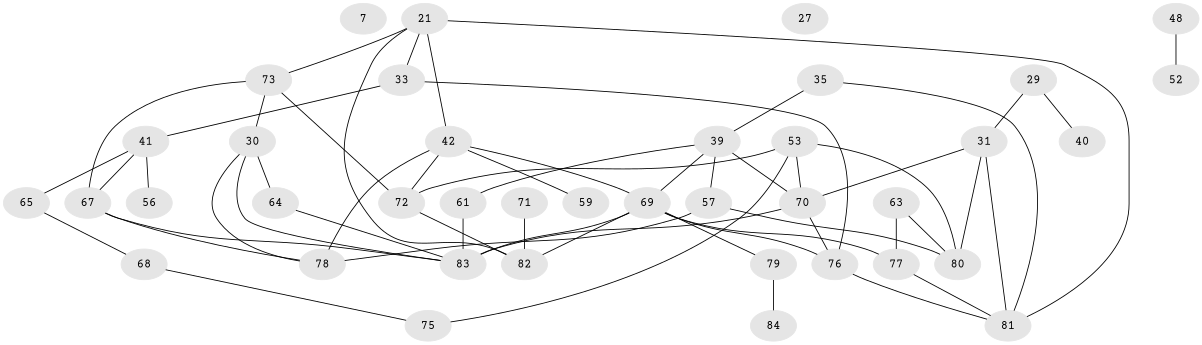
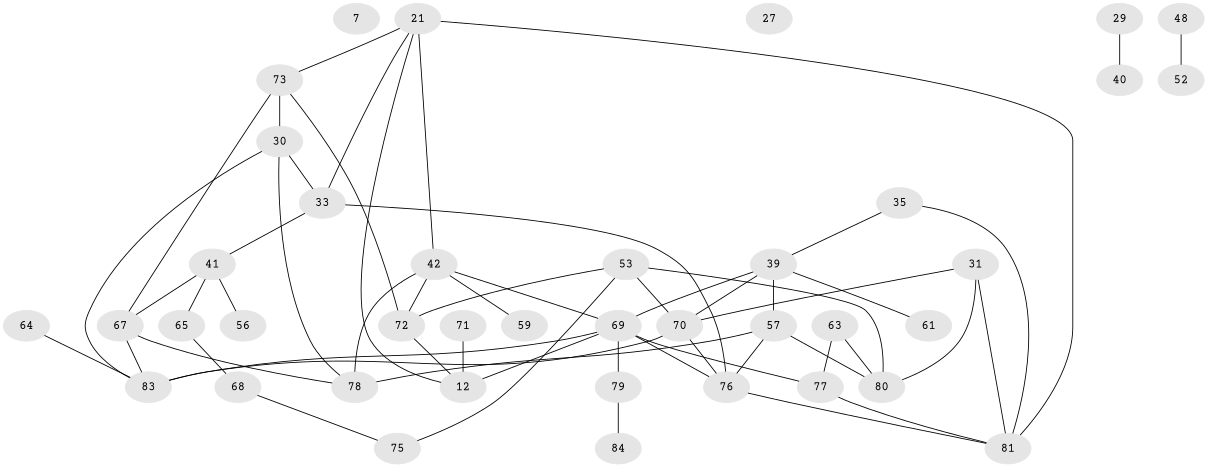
(1009, 111) -> none
(264, 172) -> (301, 172)
(463, 228) -> none
(524, 264) -> (463, 387)
none -> (750, 356)
